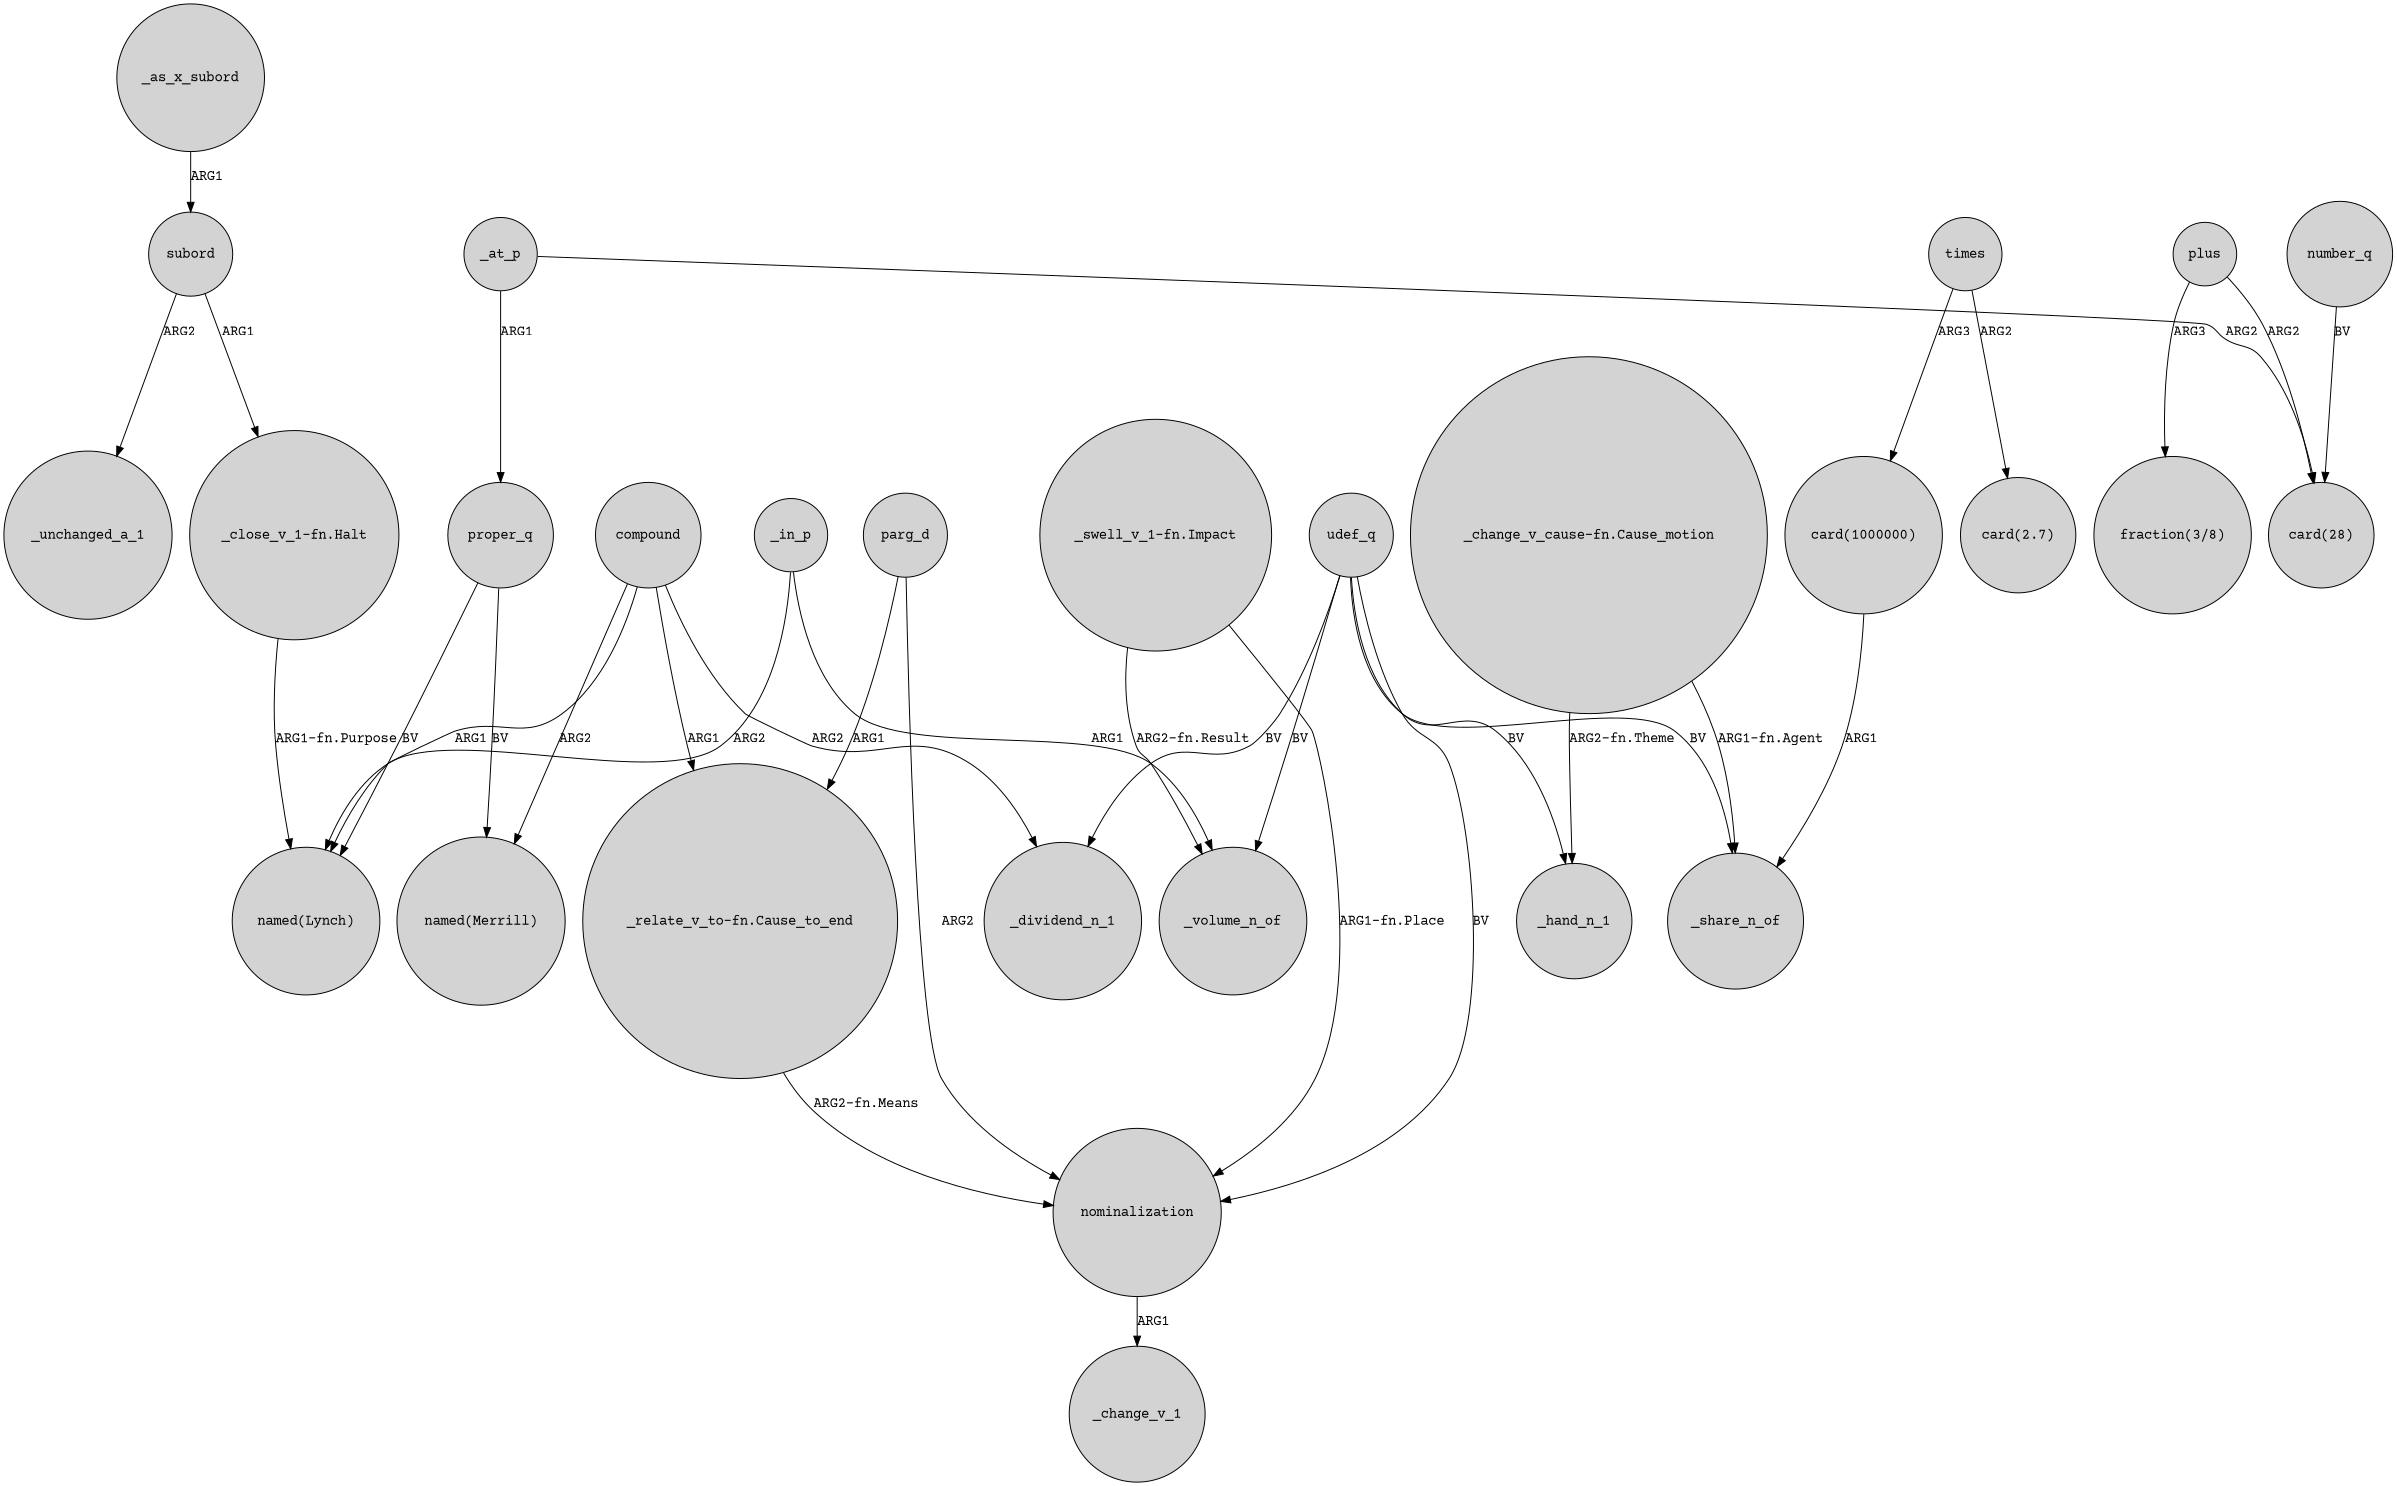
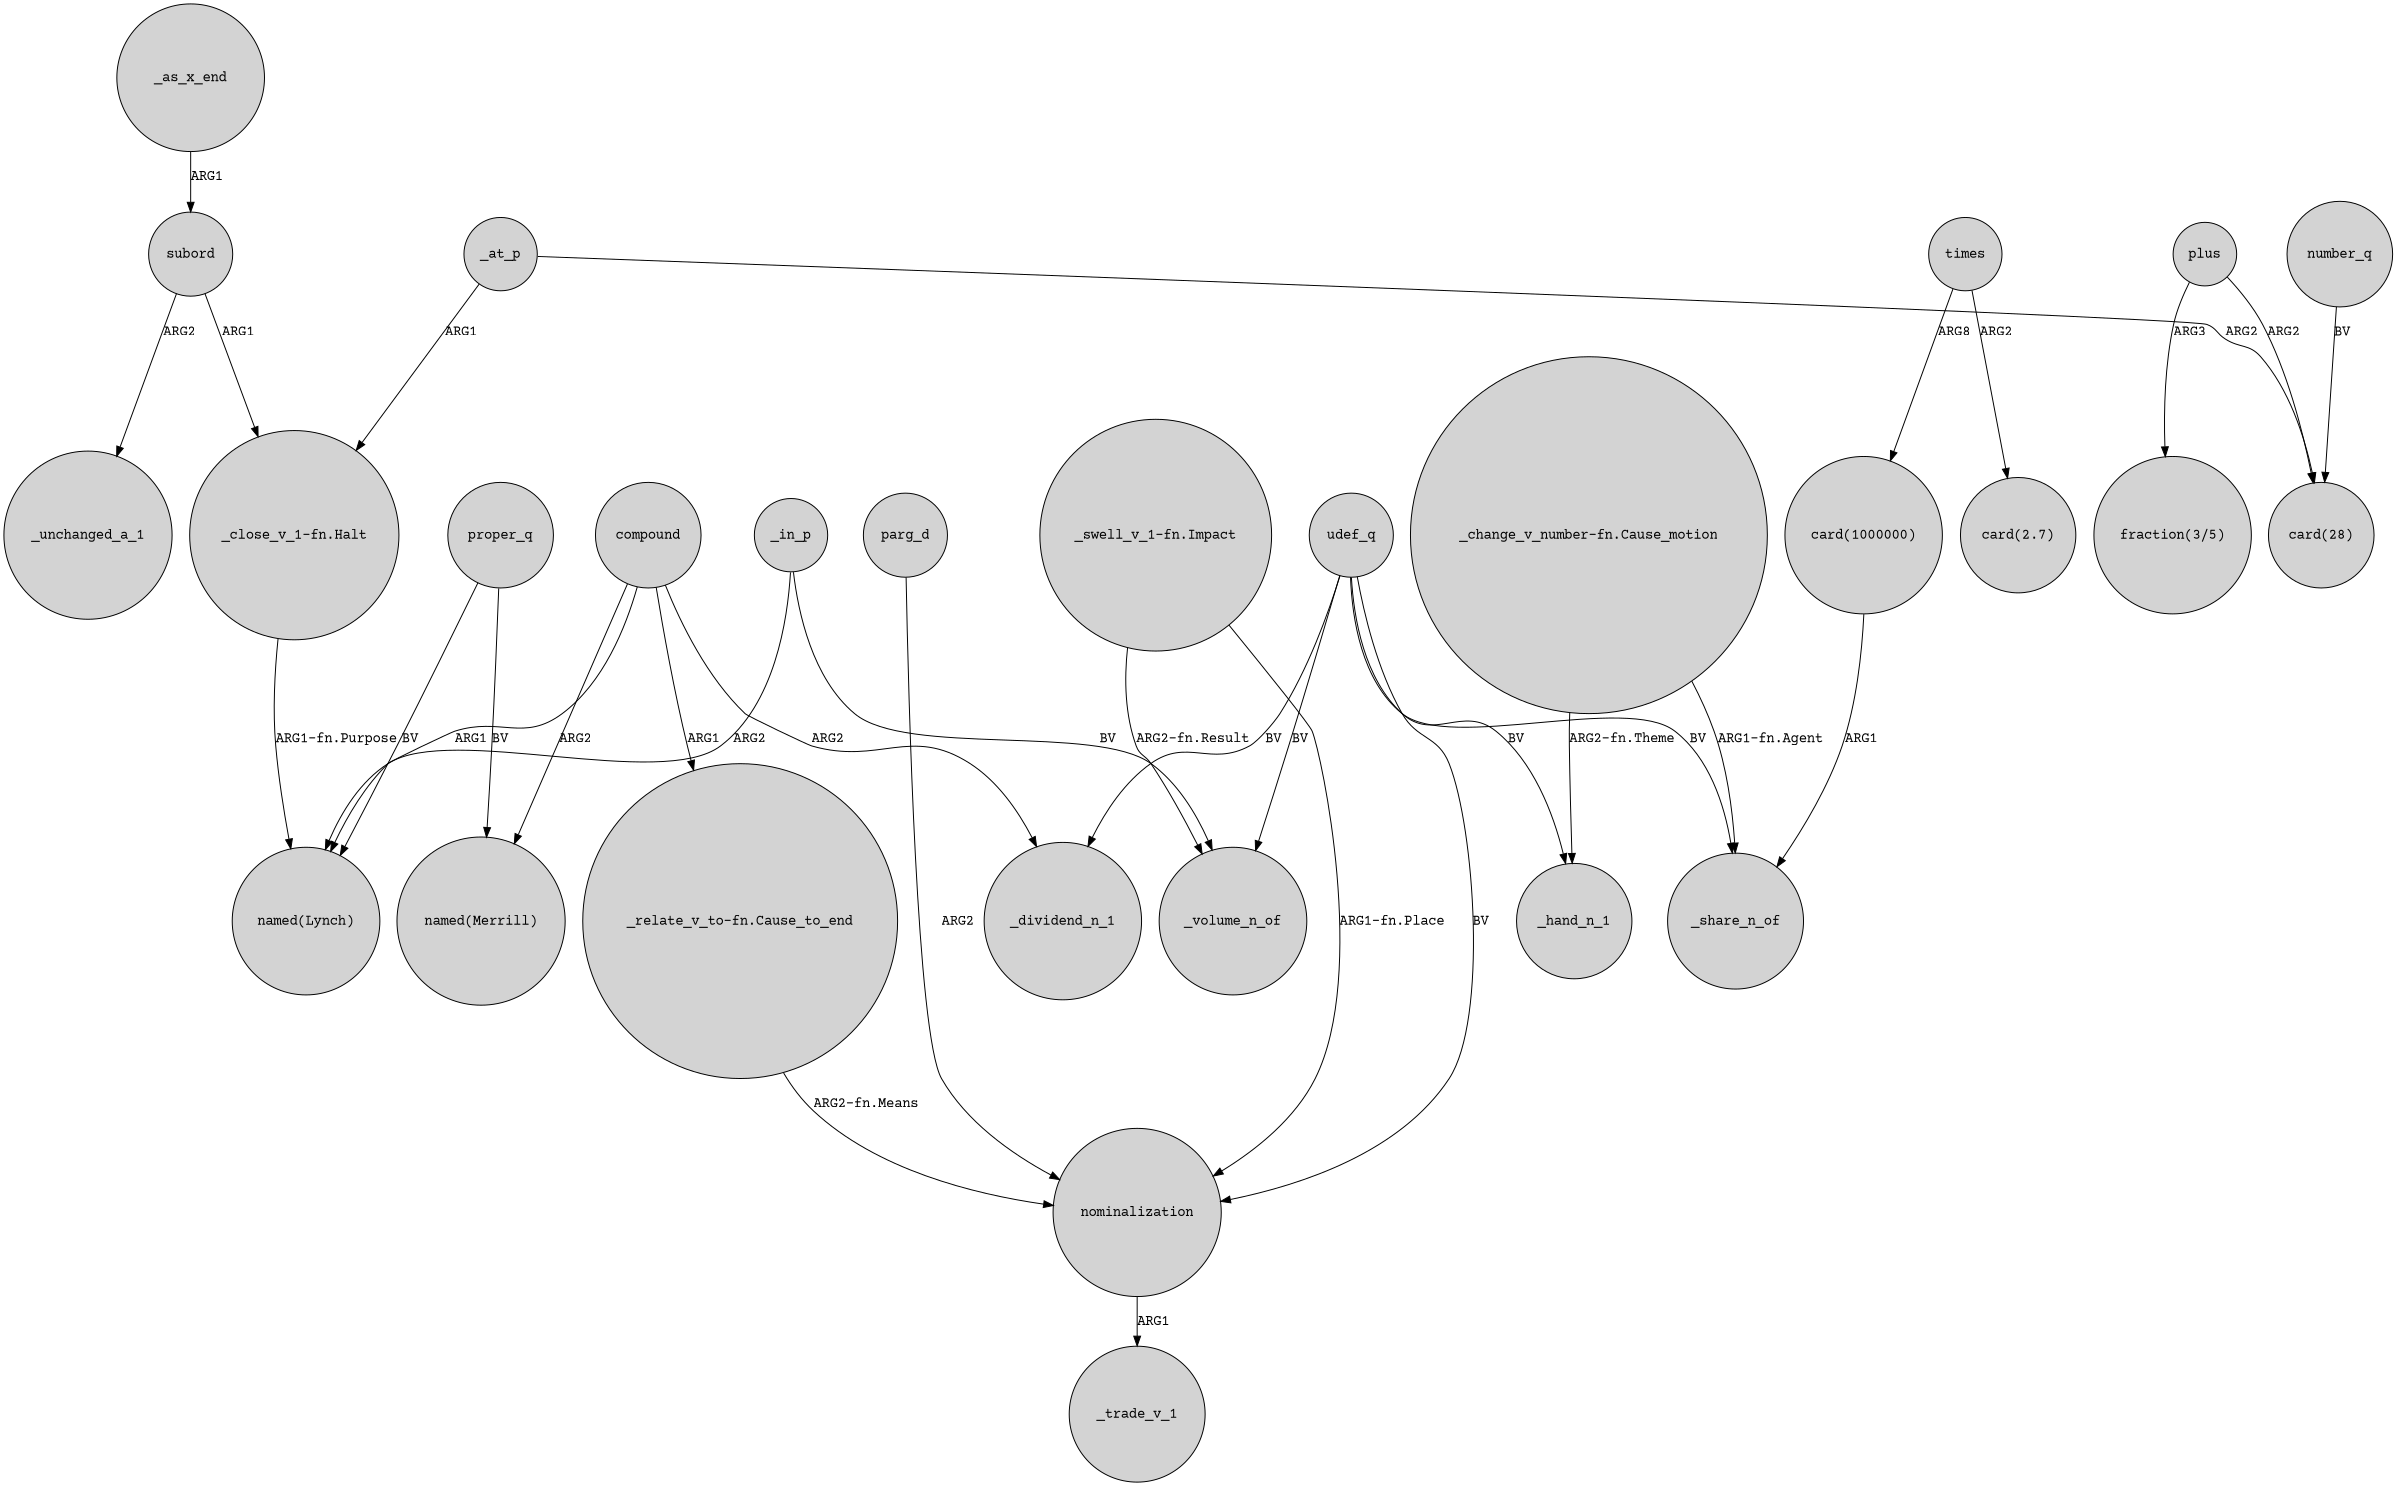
(191, 78) -> (191, 78)
(1955, 332) -> (1955, 332)
(501, 382) -> (421, 363)
(1589, 535) -> (1589, 535)
(2173, 535) -> (2173, 535)
(872, 681) -> none
(1108, 739) -> (1108, 739)
(1137, 1414) -> (1137, 1414)
